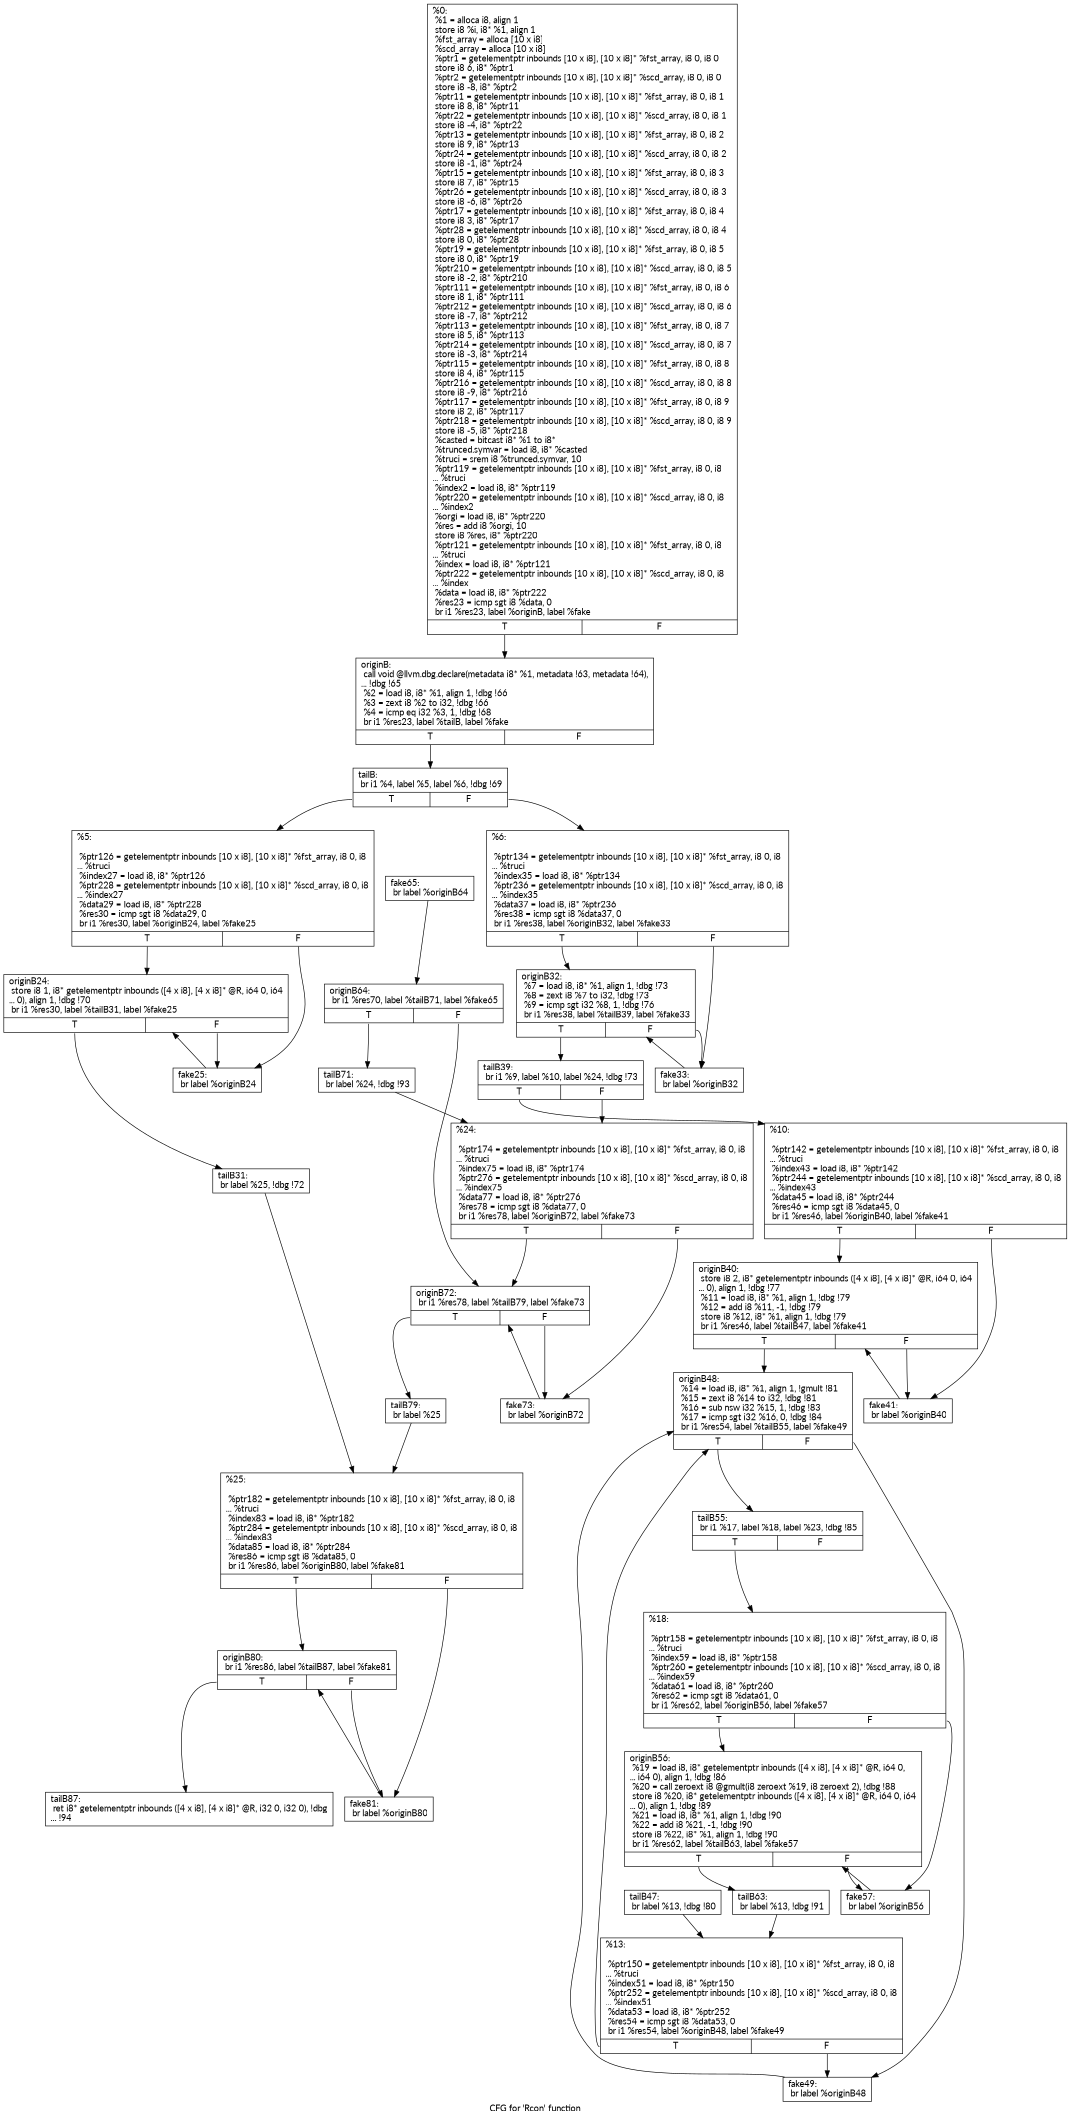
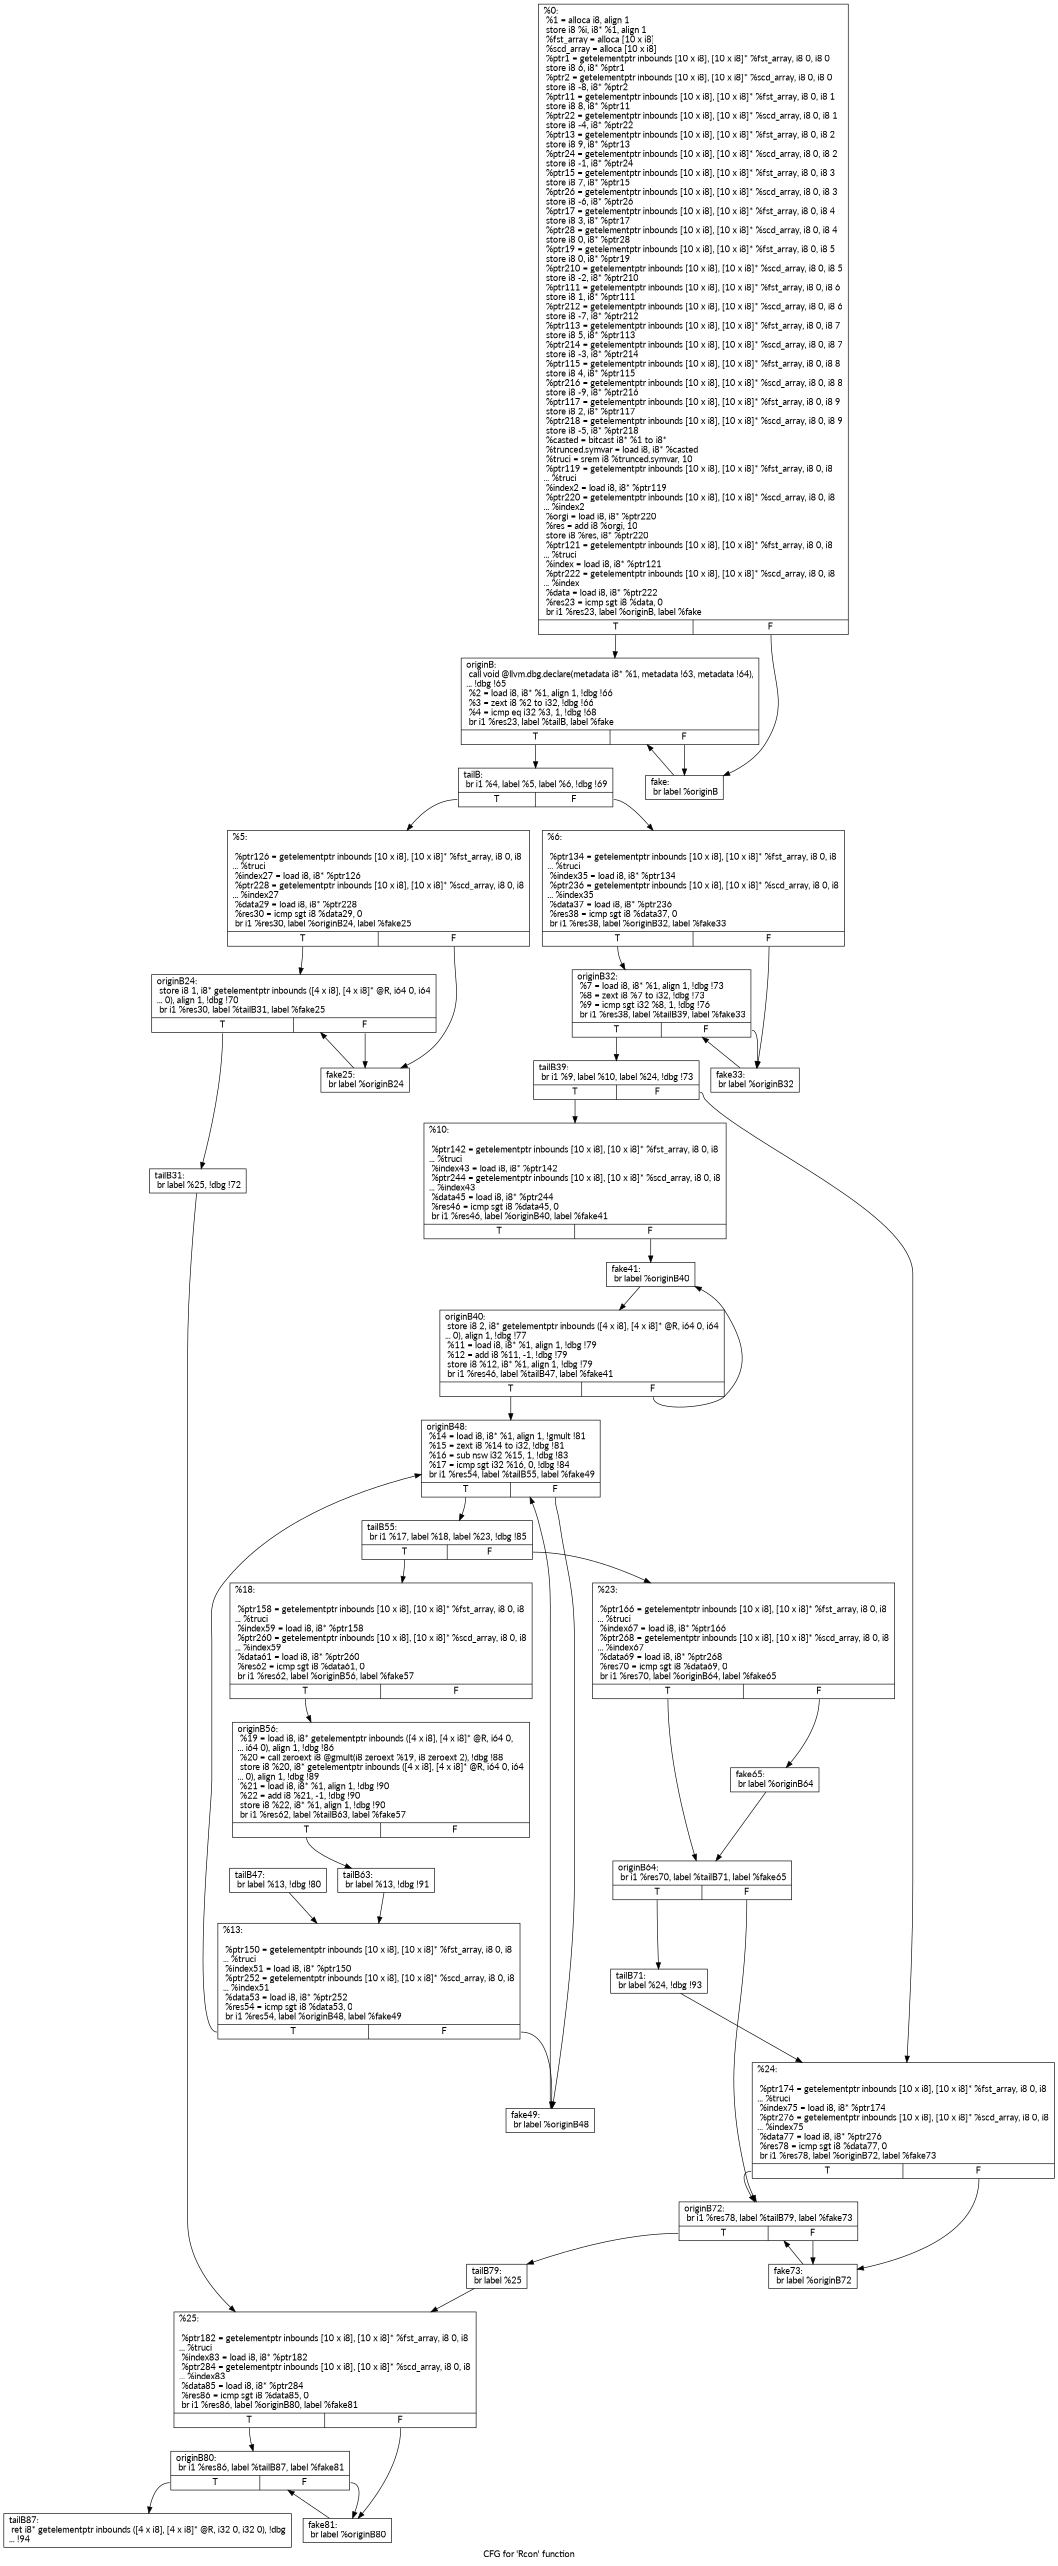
none -> (684, 788)
(840, 1248) -> none
none -> (744, 1641)
(885, 1902) -> none
